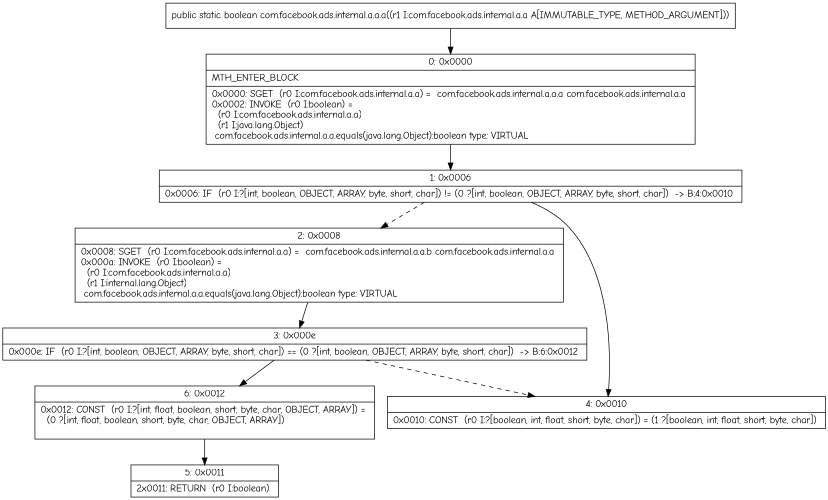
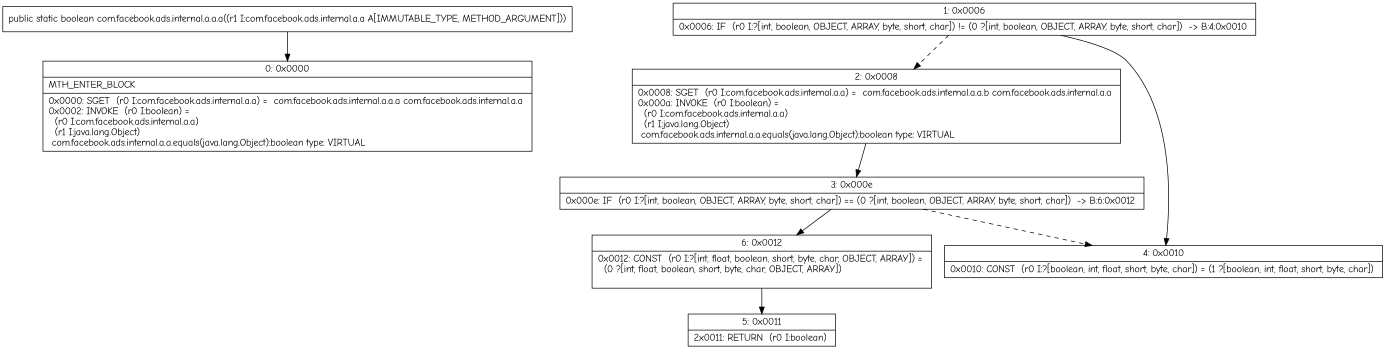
(451, 154) -> none
(134, 283) -> (684, 124)
